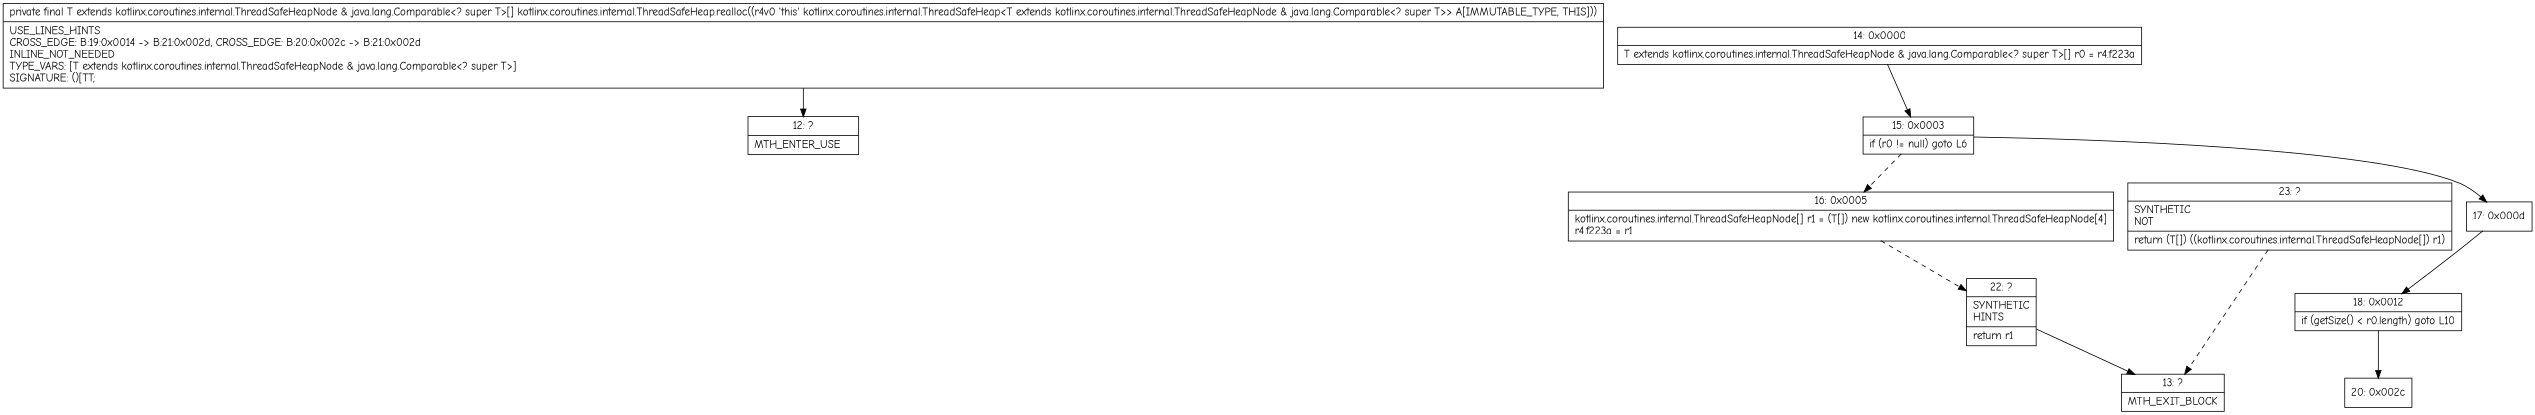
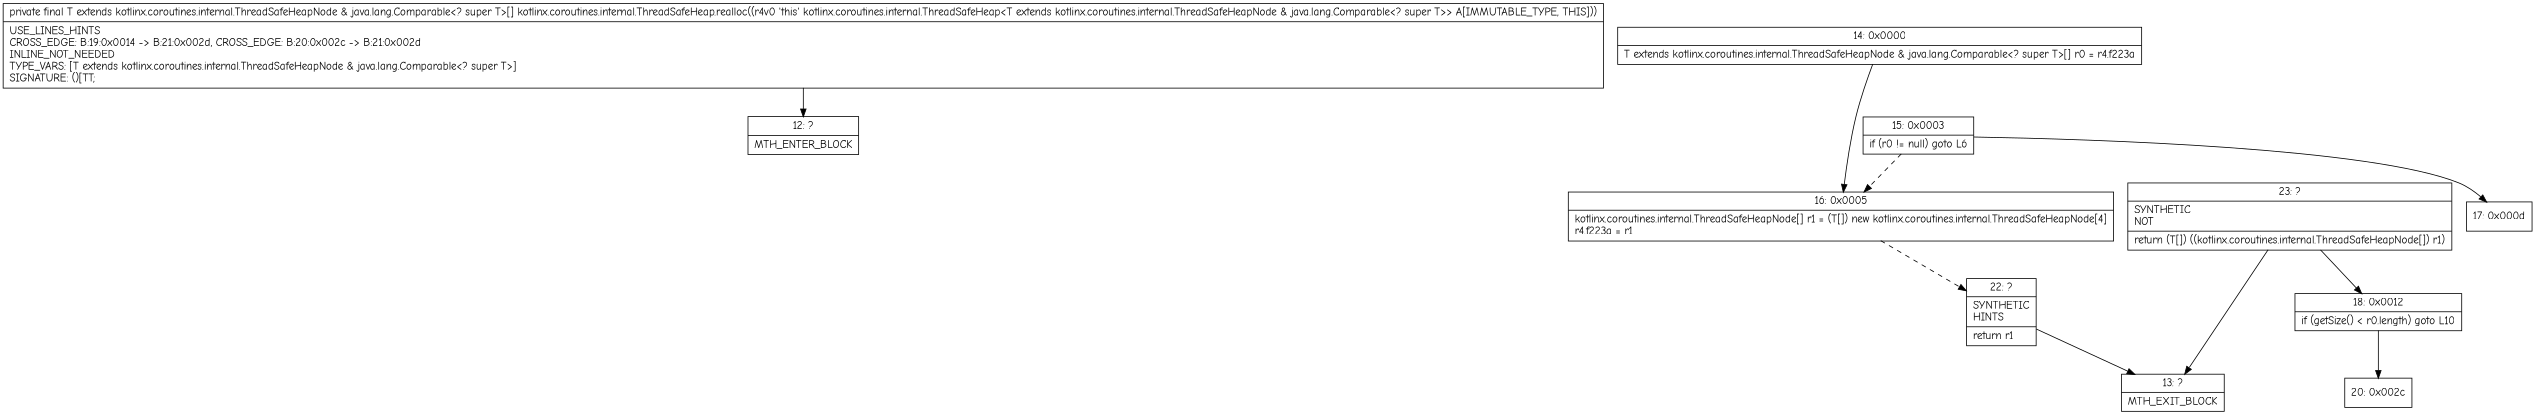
(1897, 87) -> (1854, 123)
(797, 145) -> (803, 145)
(2446, 260) -> (2339, 269)
(2229, 309) -> (2229, 309)
